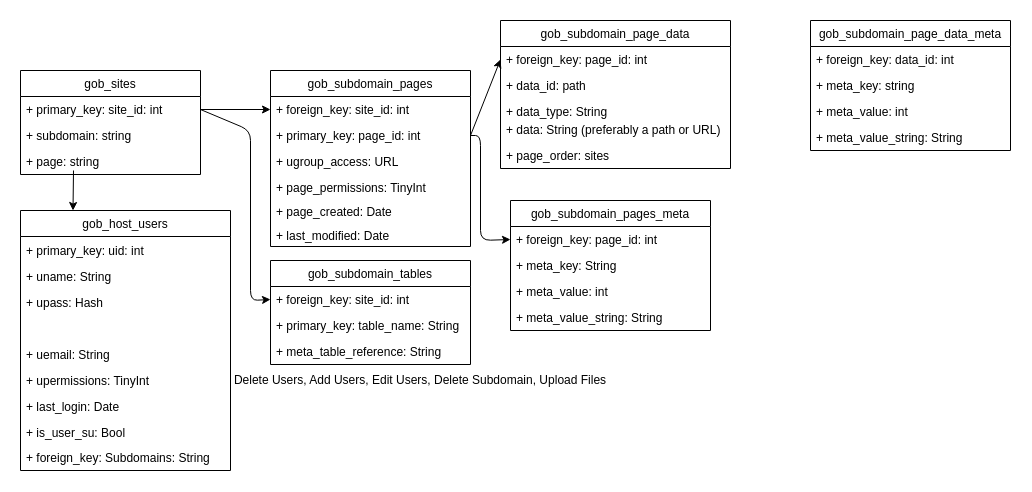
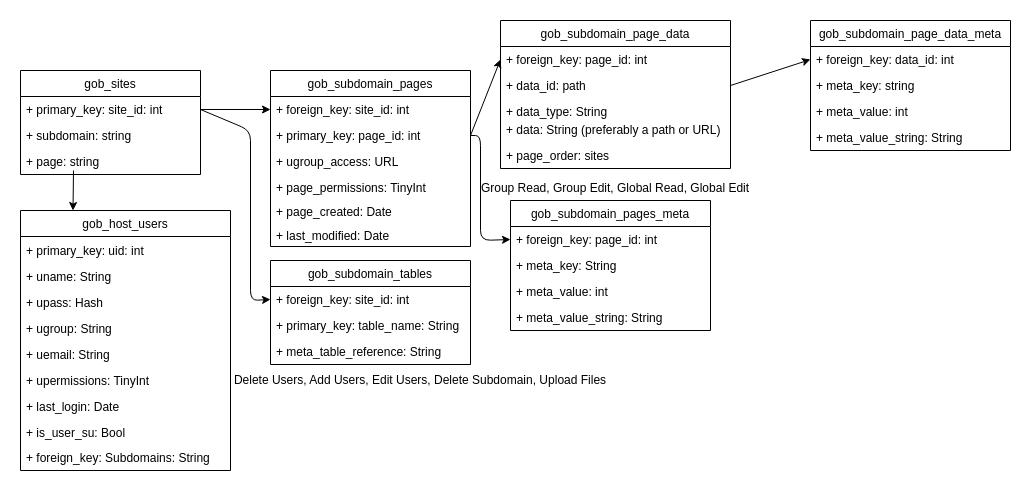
none -> (767, 74)
none -> (616, 189)
none -> (106, 329)
